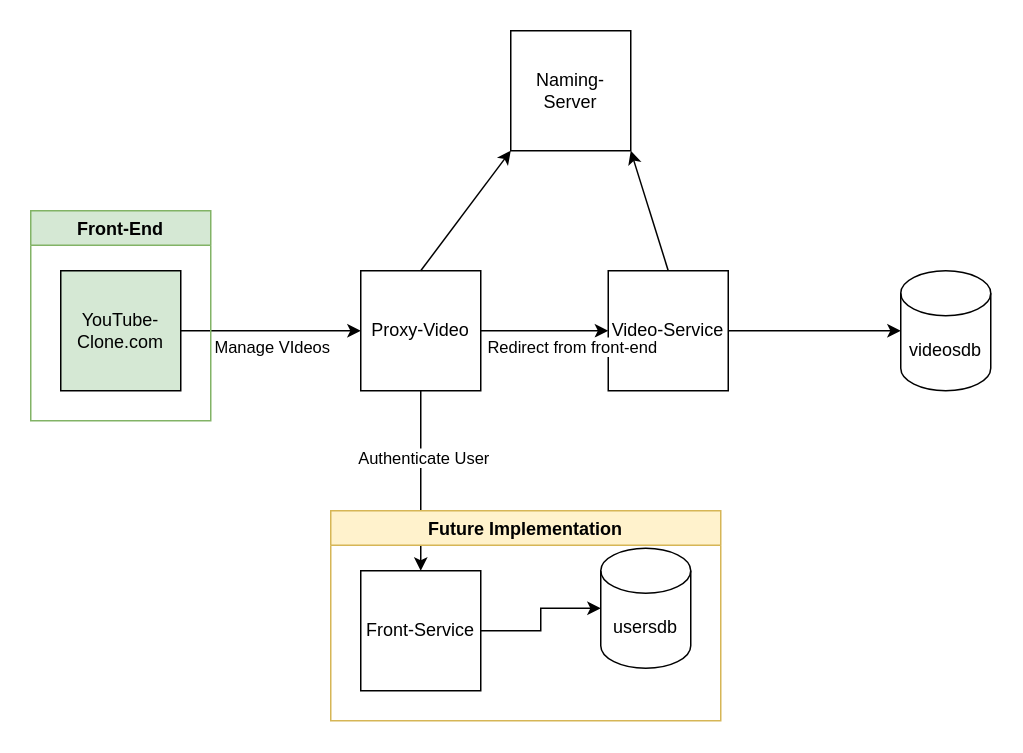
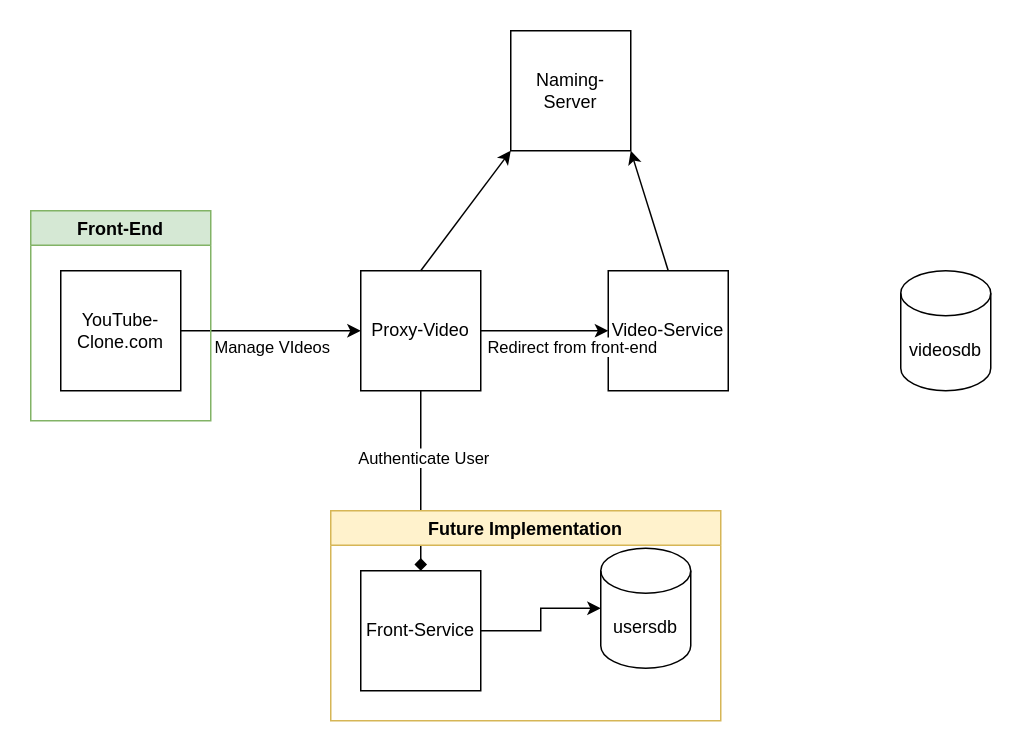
(121, 331) -> (121, 331)
(810, 331) -> none
(421, 559) -> (421, 558)
